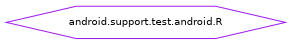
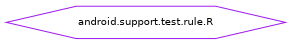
(146, 22) -> (146, 22)
